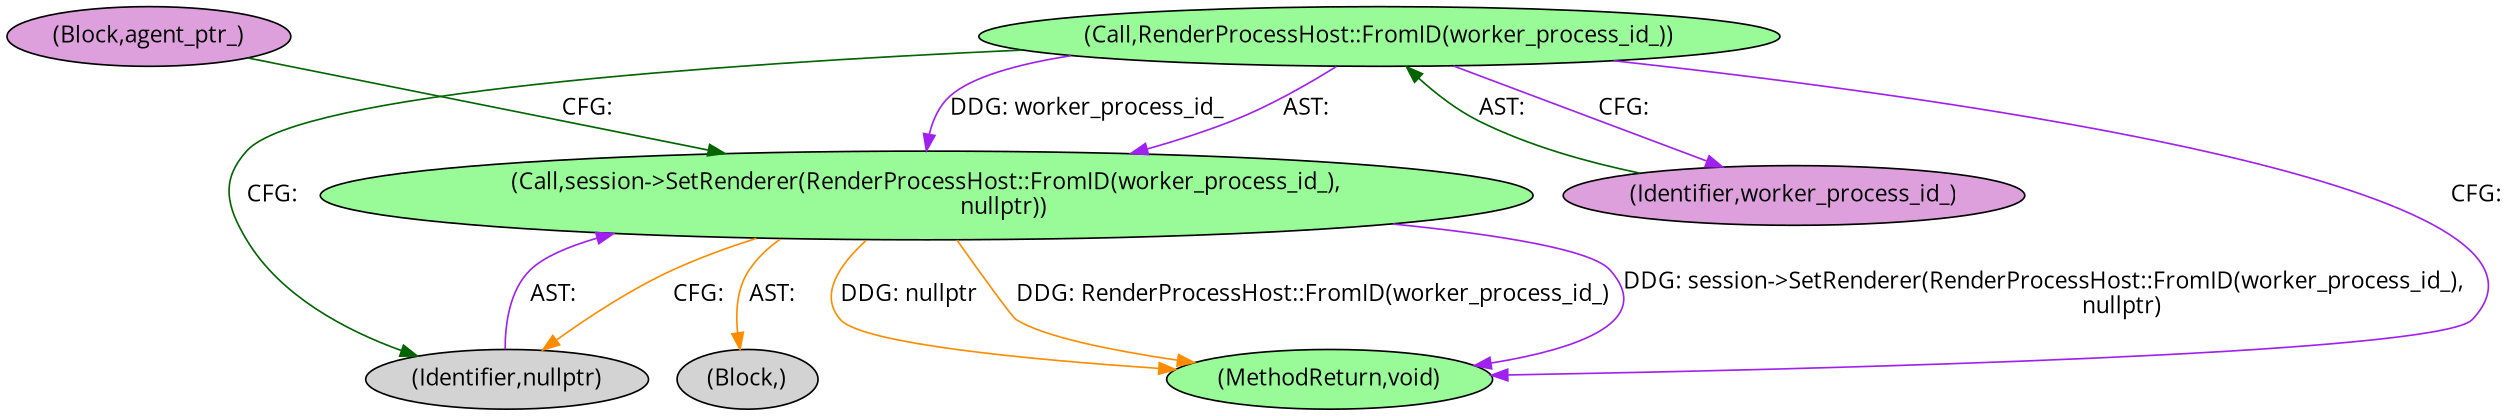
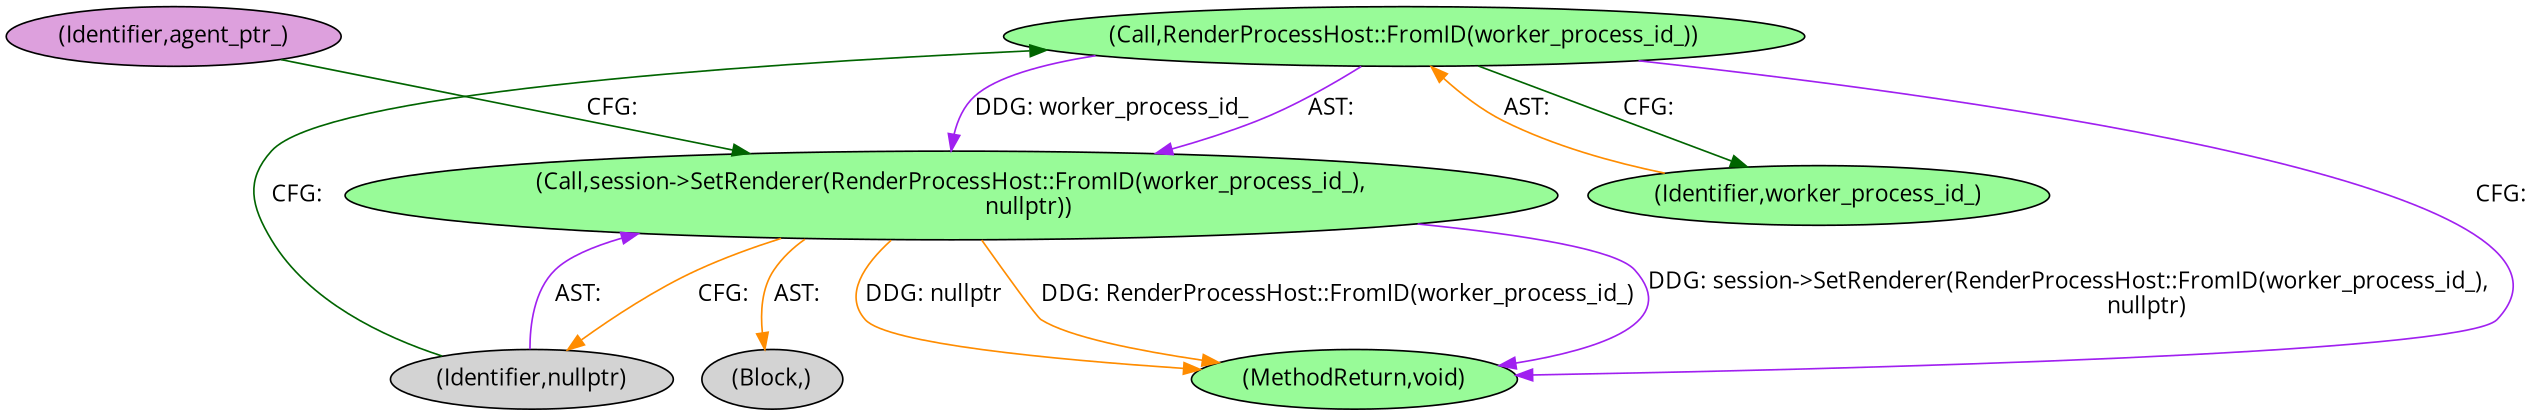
(149, 36) -> (174, 36)
(485, 91) -> (519, 90)
(1580, 113) -> (1605, 113)
(1523, 140) -> (1548, 140)
(1794, 195) -> (1819, 195)
